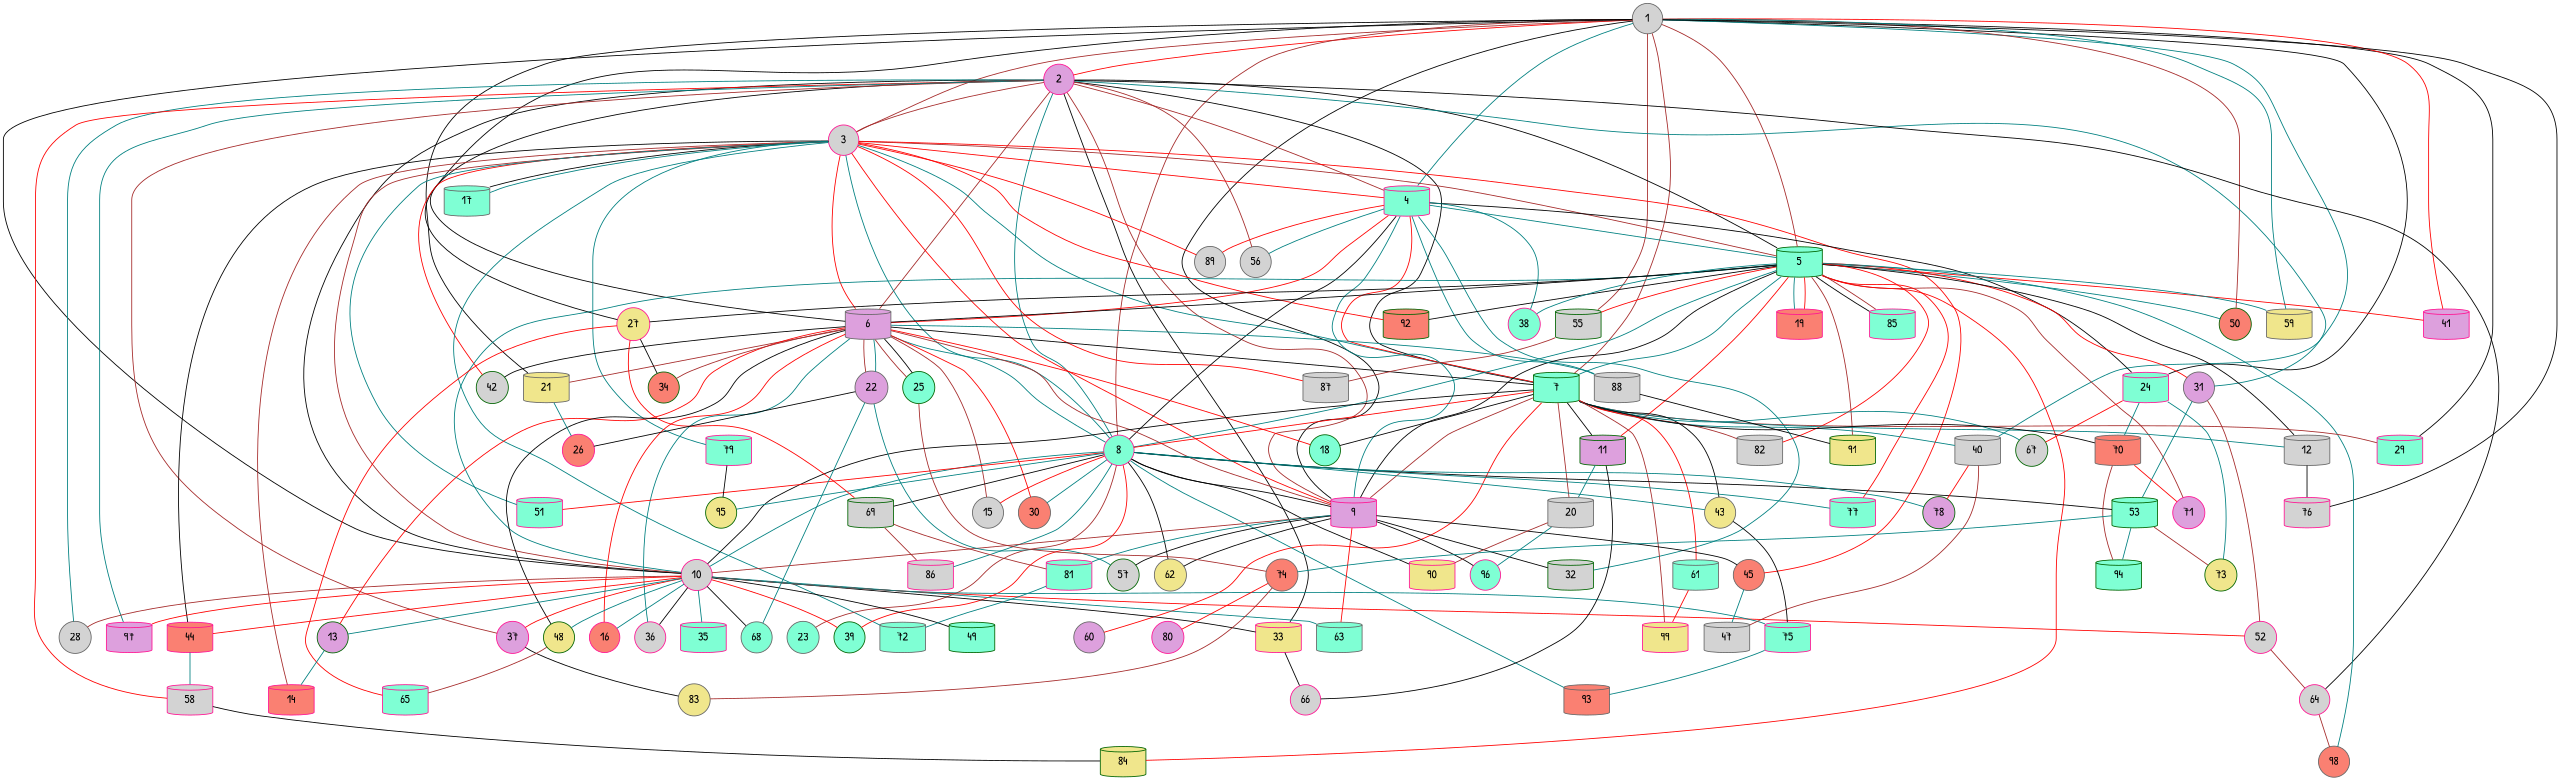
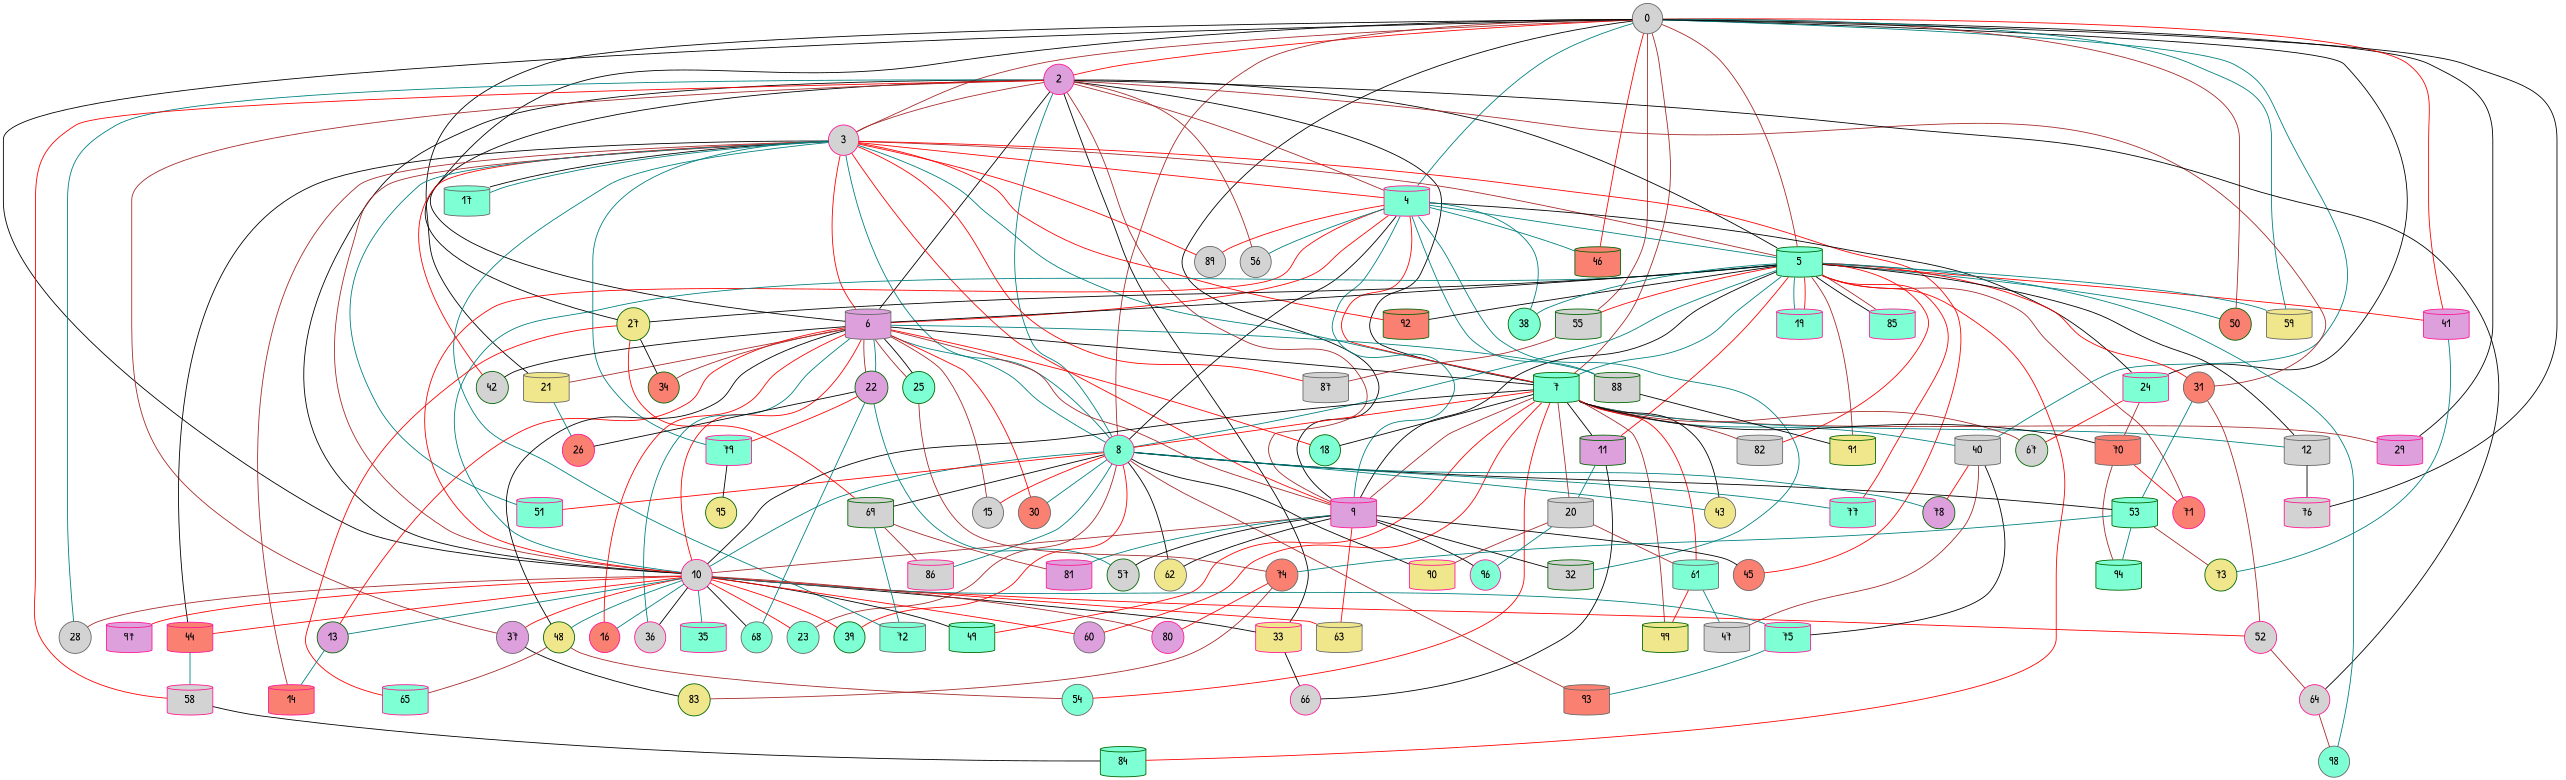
(1648, 19) -> (1648, 19)
(341, 108) -> none
(1806, 132) -> (1806, 132)
(965, 200) -> (965, 200)
none -> (1598, 262)
none -> (679, 289)
(633, 324) -> (633, 324)
(1524, 324) -> (1524, 324)
(1800, 324) -> (1800, 324)
(871, 388) -> (871, 388)
(1617, 388) -> (1617, 388)
(2199, 388) -> (2199, 388)
(2135, 413) -> (2135, 413)
(1800, 416) -> (1800, 416)
none -> (805, 420)
none -> (701, 432)
(2400, 450) -> (2400, 450)
(2221, 470) -> (2399, 502)
(938, 477) -> none
(1255, 491) -> none
(2189, 513) -> (2189, 513)
none -> (1263, 544)
none -> (1647, 551)
(1774, 564) -> (1967, 606)
(1069, 575) -> (1069, 575)
(1357, 582) -> (1357, 582)
none -> (934, 595)
none -> (750, 605)
(1105, 606) -> (1105, 606)
(1738, 606) -> (1711, 606)
(986, 607) -> (887, 575)
none -> (948, 613)
(513, 637) -> (513, 637)
(1339, 637) -> (1339, 637)
(1665, 637) -> (1665, 637)
(694, 700) -> (694, 700)
none -> (1078, 700)
(1123, 762) -> (1123, 762)
(2334, 762) -> (2334, 762)
